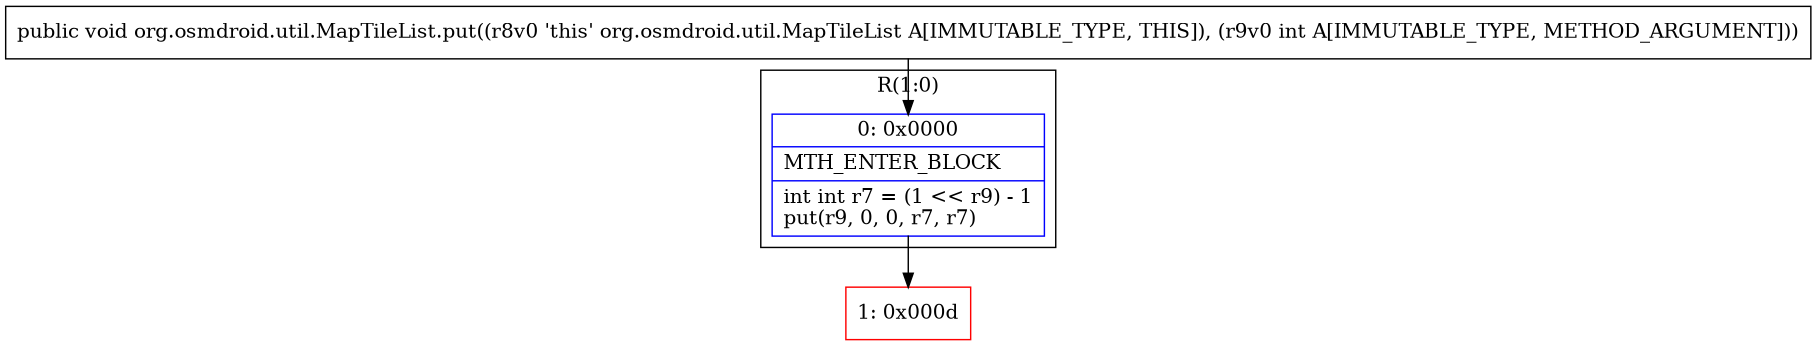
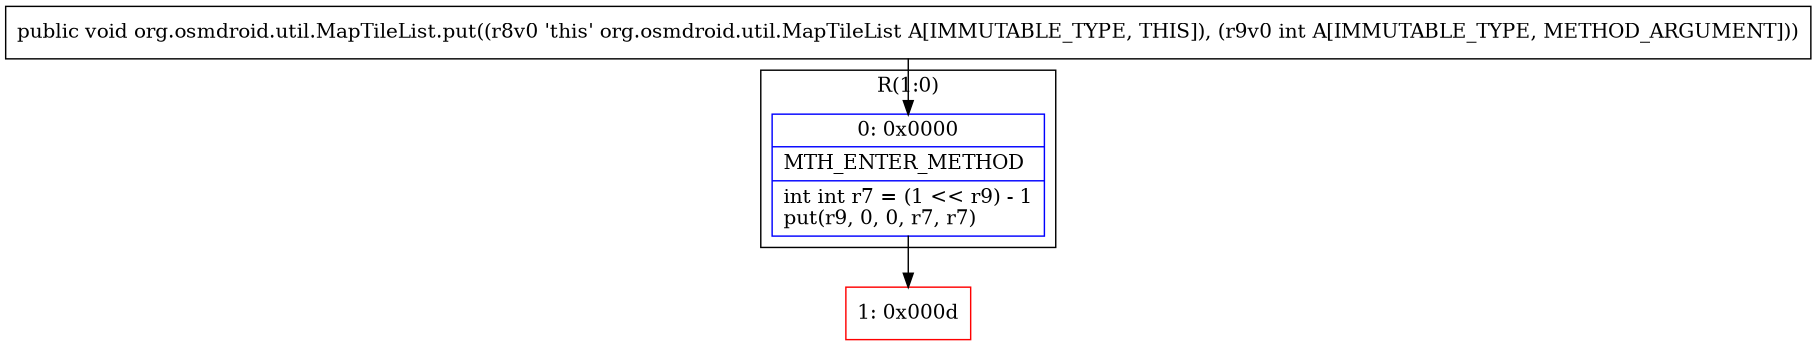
(893, 163) -> (904, 163)
